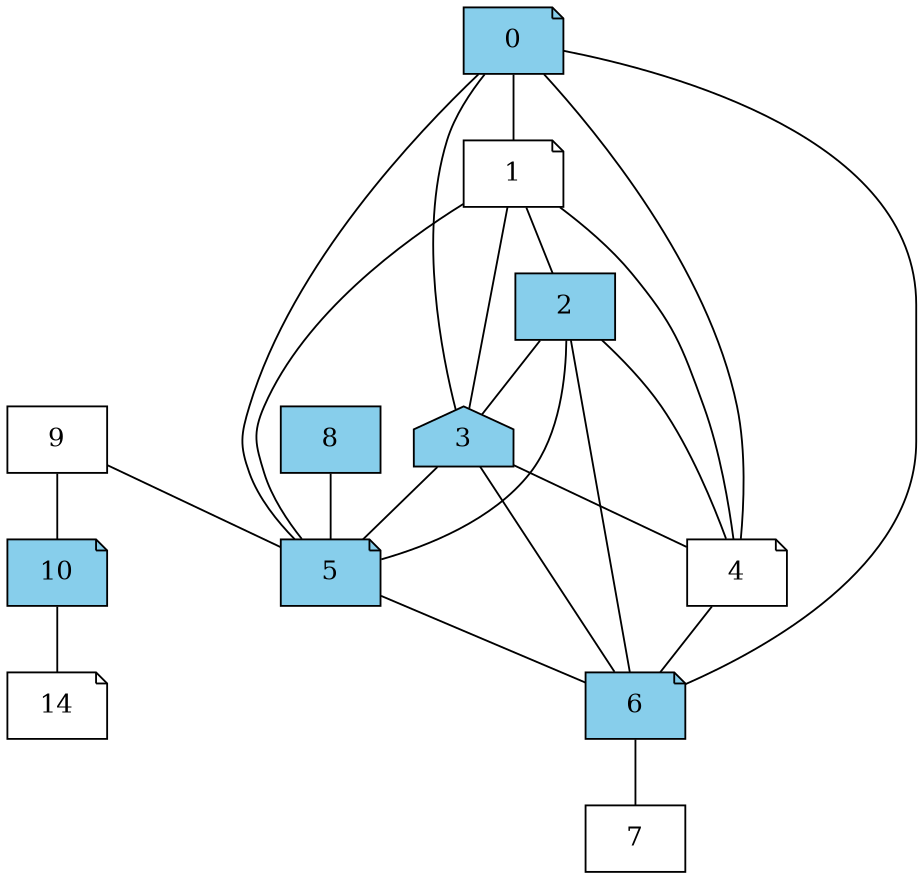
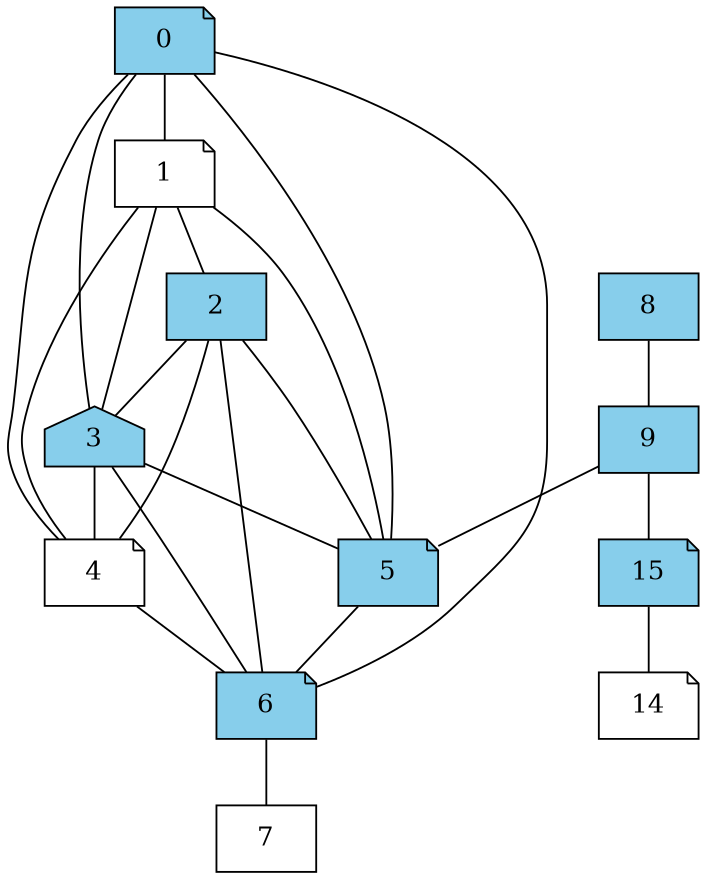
(57, 440) -> (649, 440)
(331, 506) -> (649, 373)
(57, 573) -> (649, 573)
